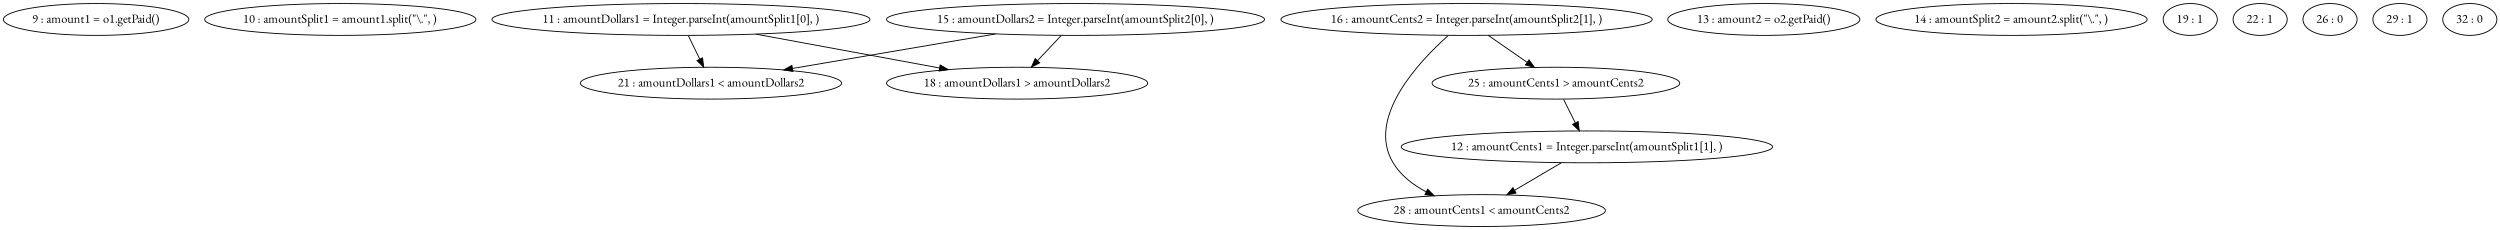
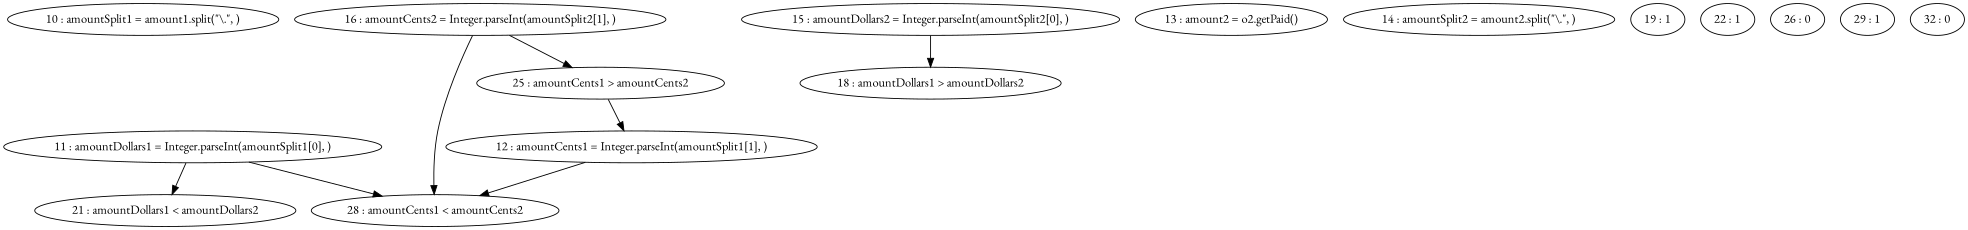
(96, 19) -> none
(848, 51) -> (311, 178)
(894, 51) -> none
